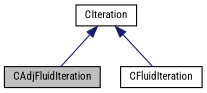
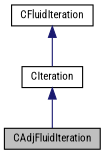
(138, 50) -> (52, 52)
